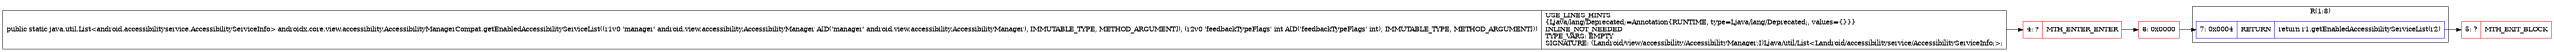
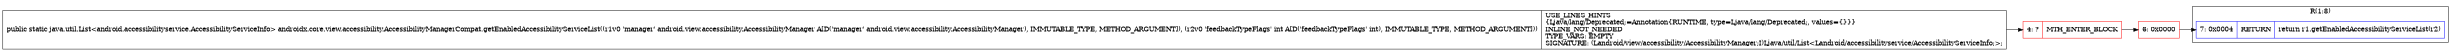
(2082, 30) -> (2082, 30)
(2506, 30) -> none
